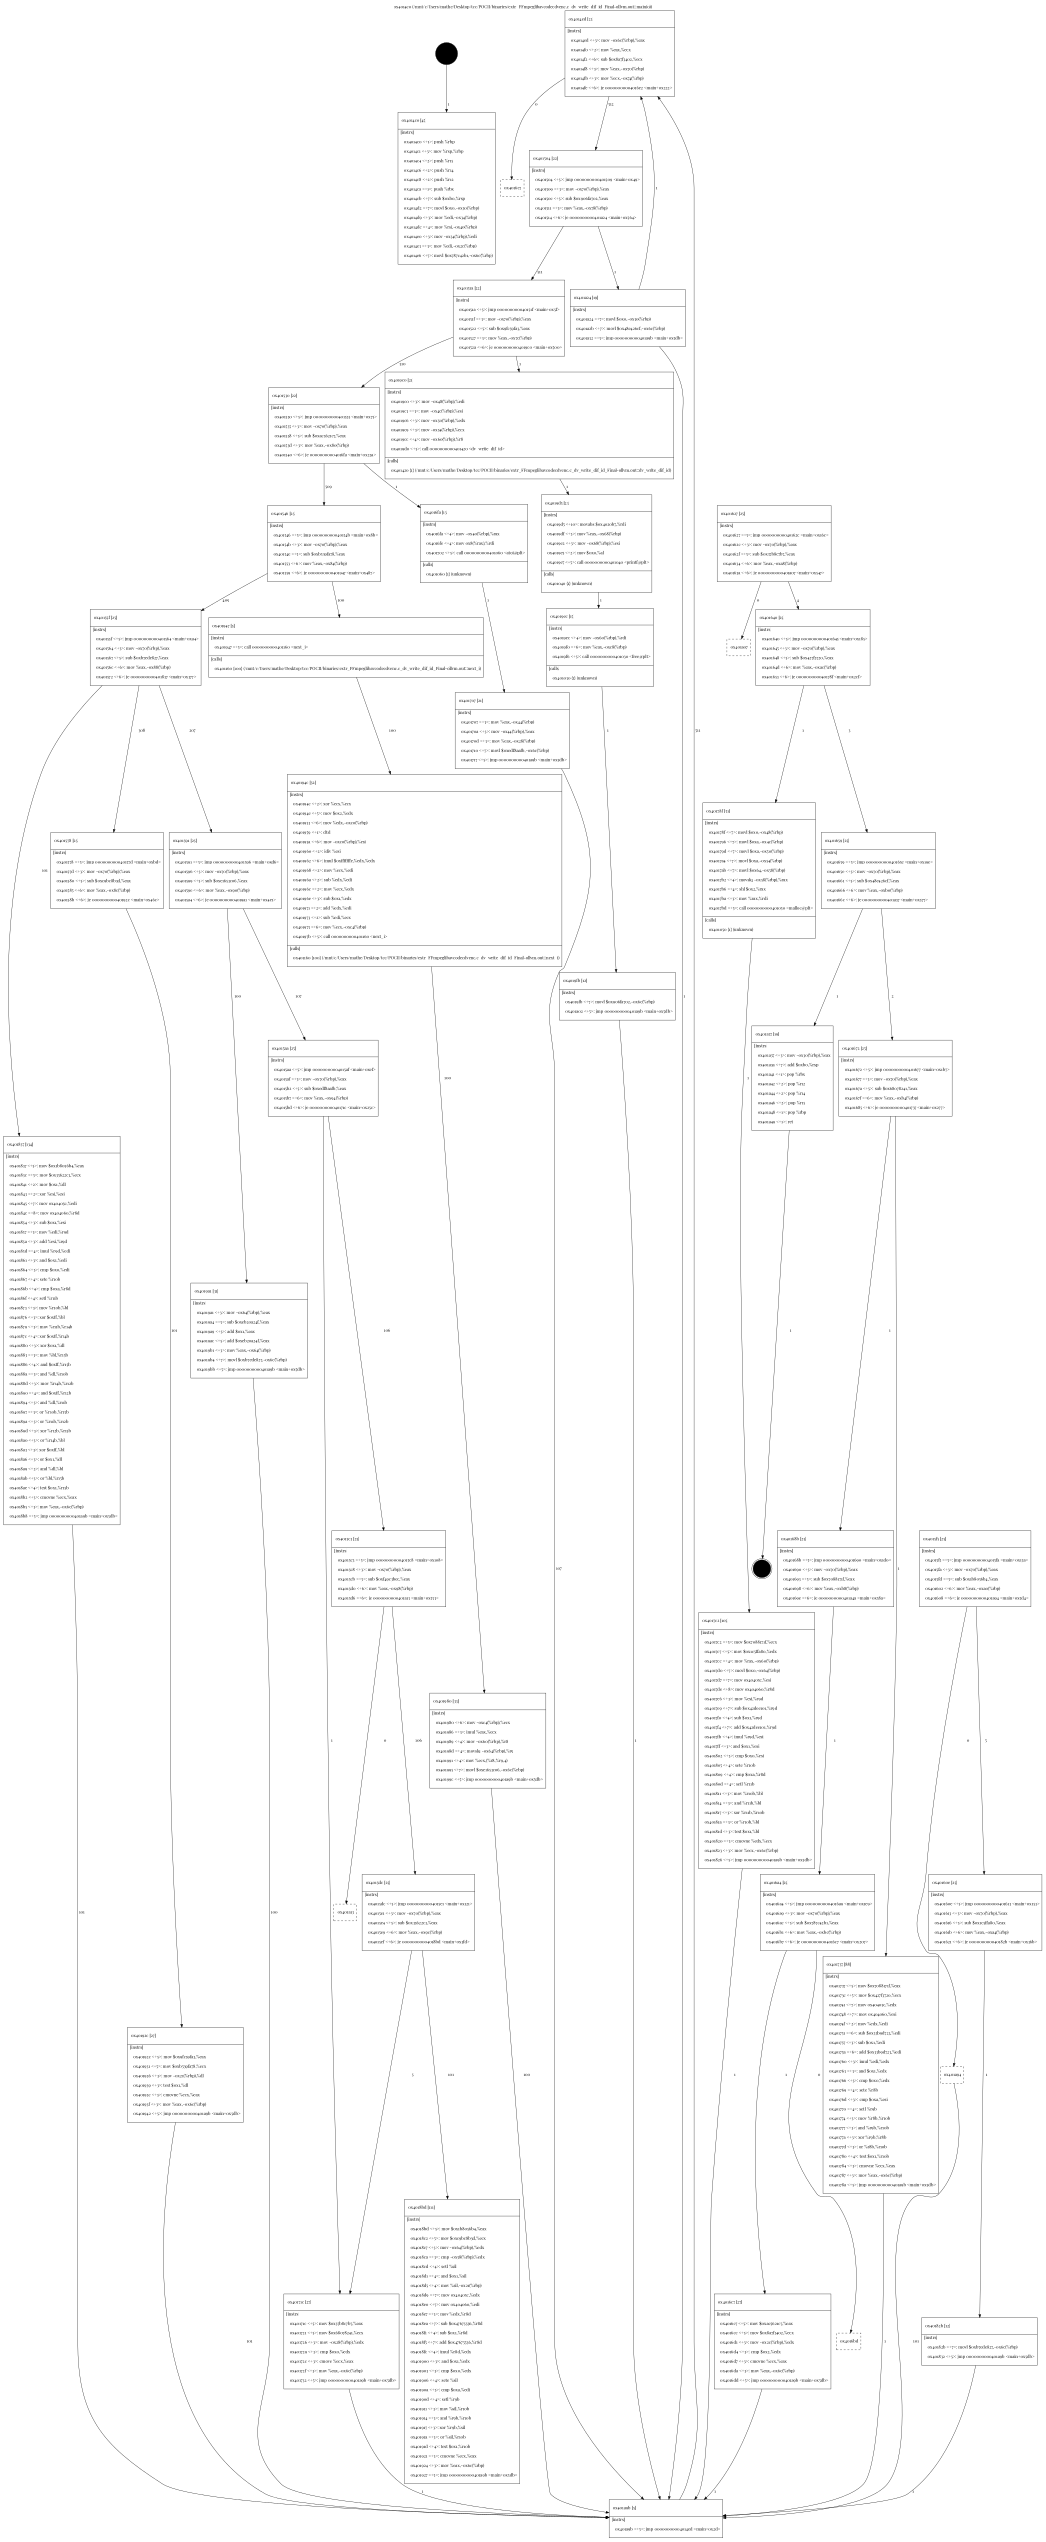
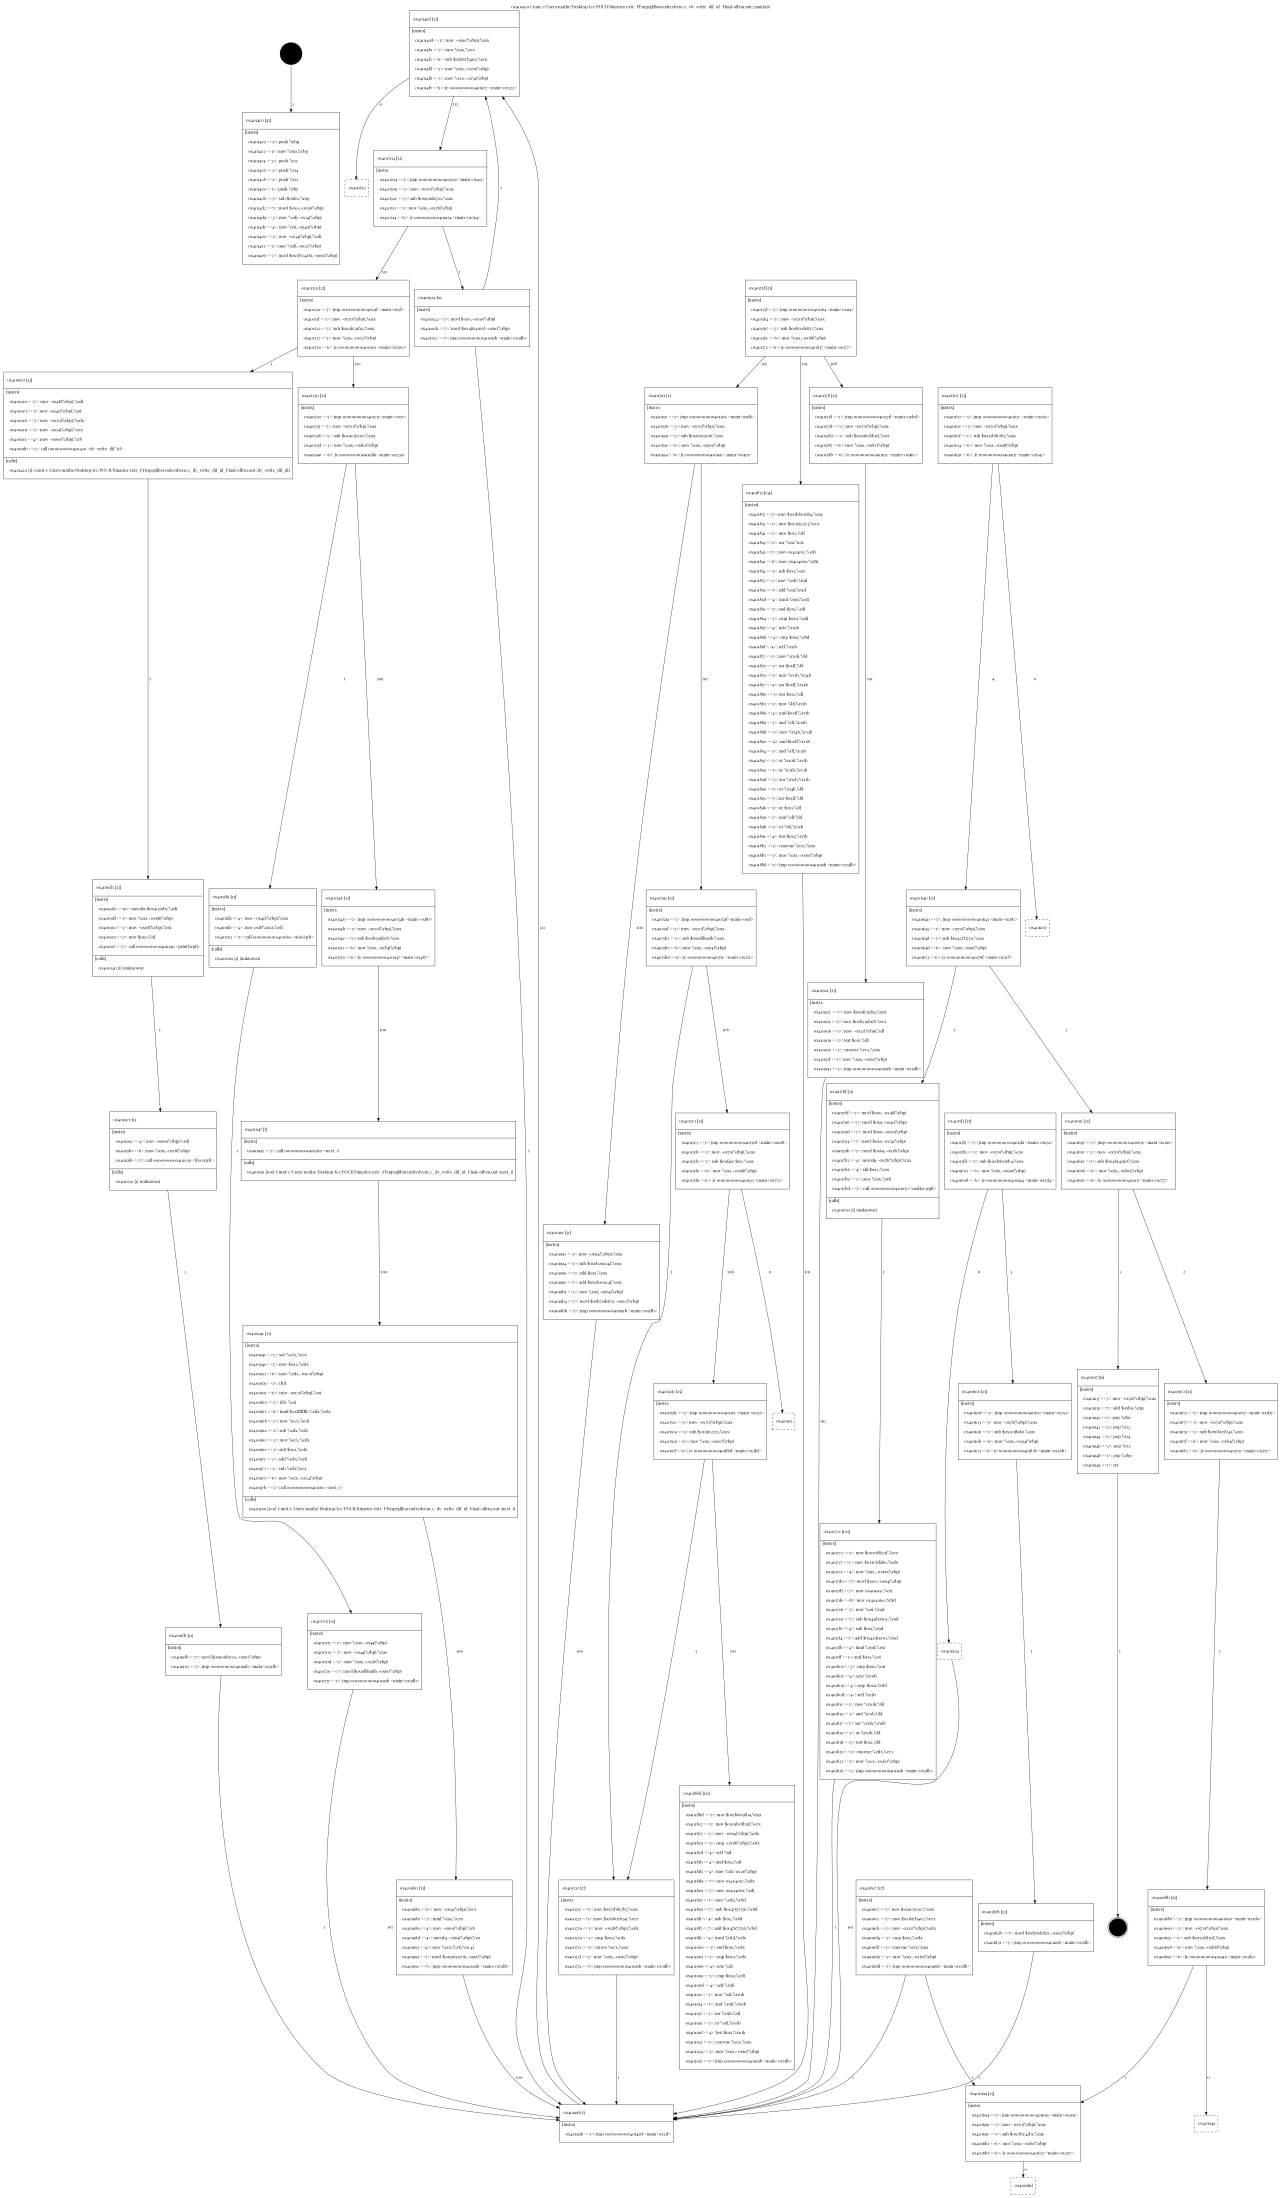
(235, 591) -> none
(881, 2075) -> none
(756, 2119) -> (944, 2031)
none -> (1206, 2124)
